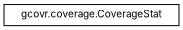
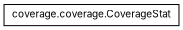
(92, 15) -> (92, 15)
